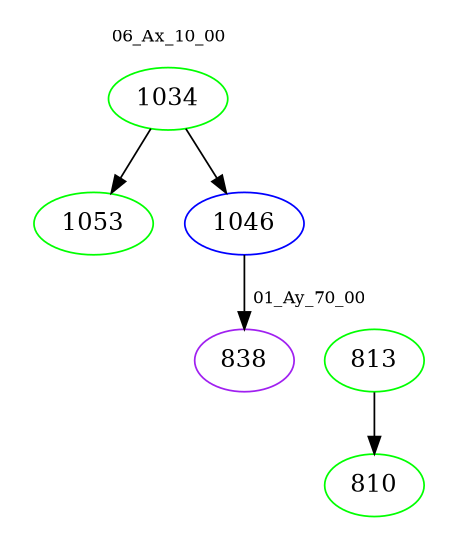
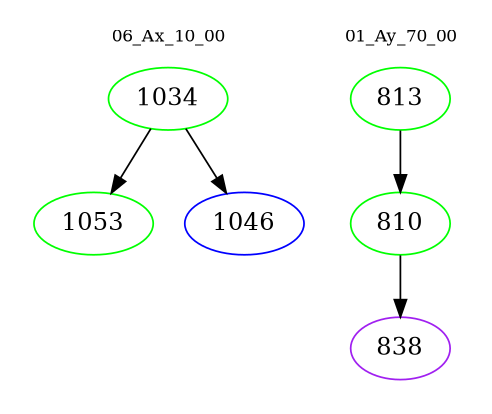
(244, 293) -> (400, 277)
